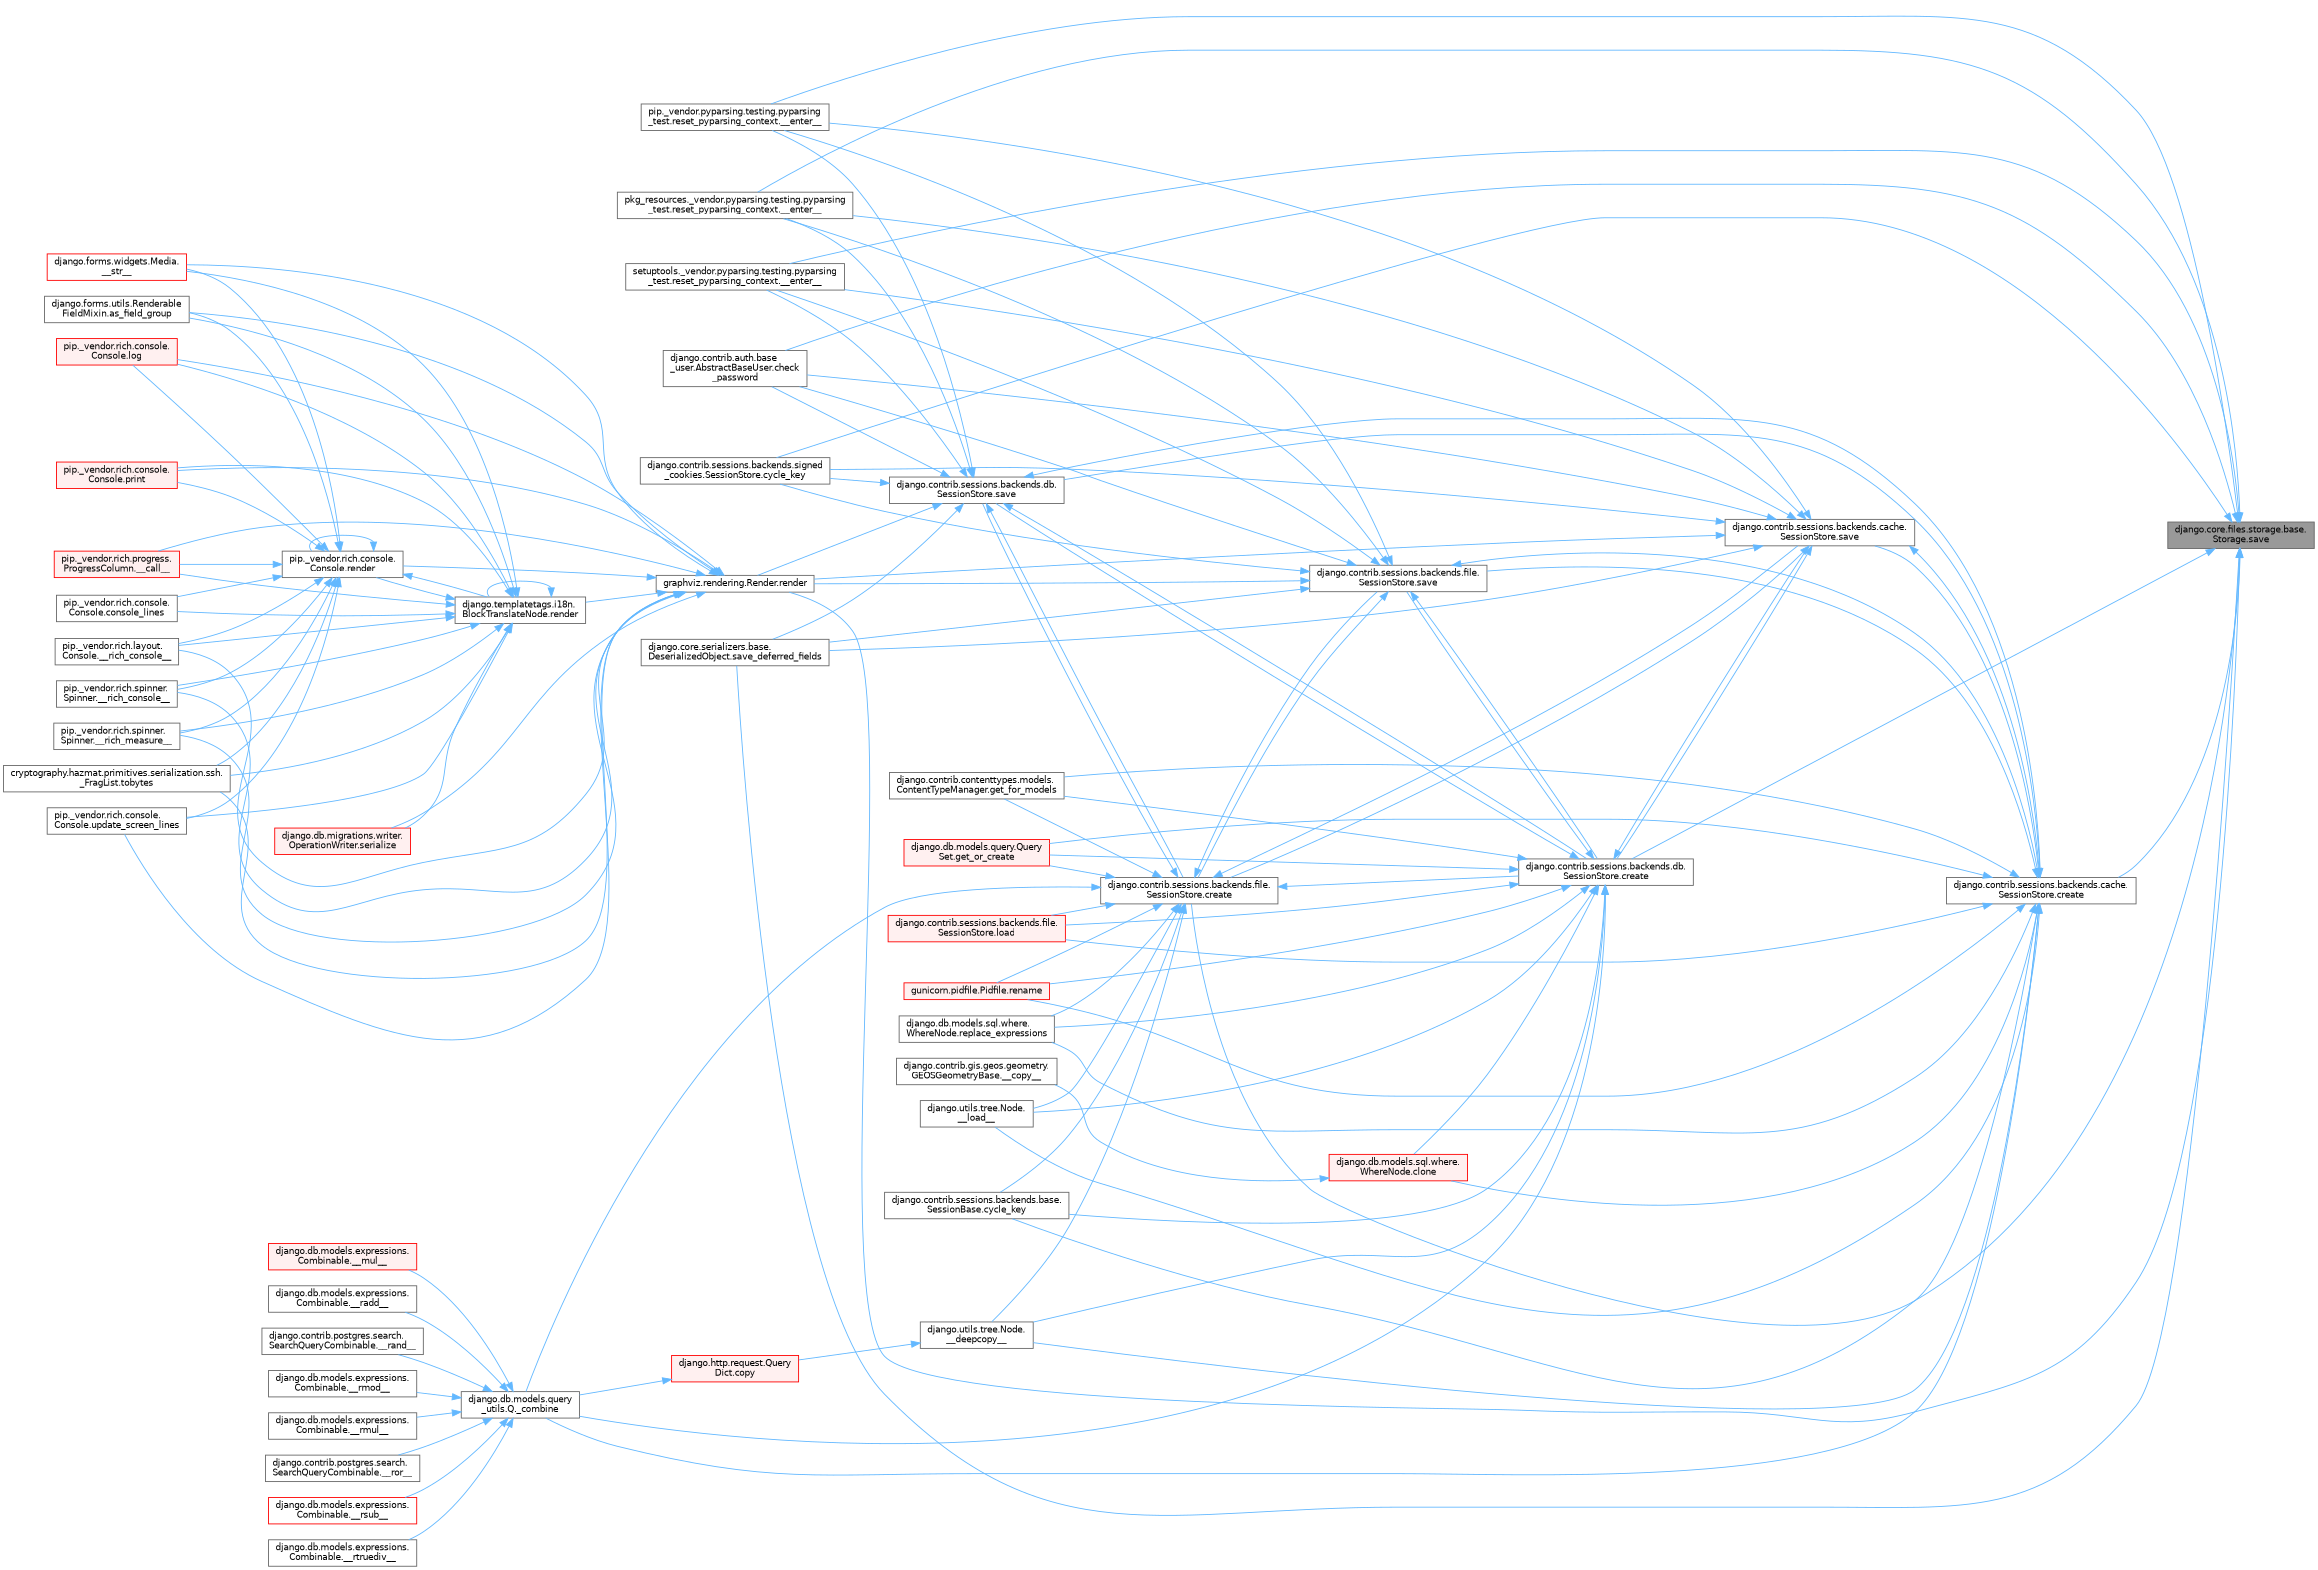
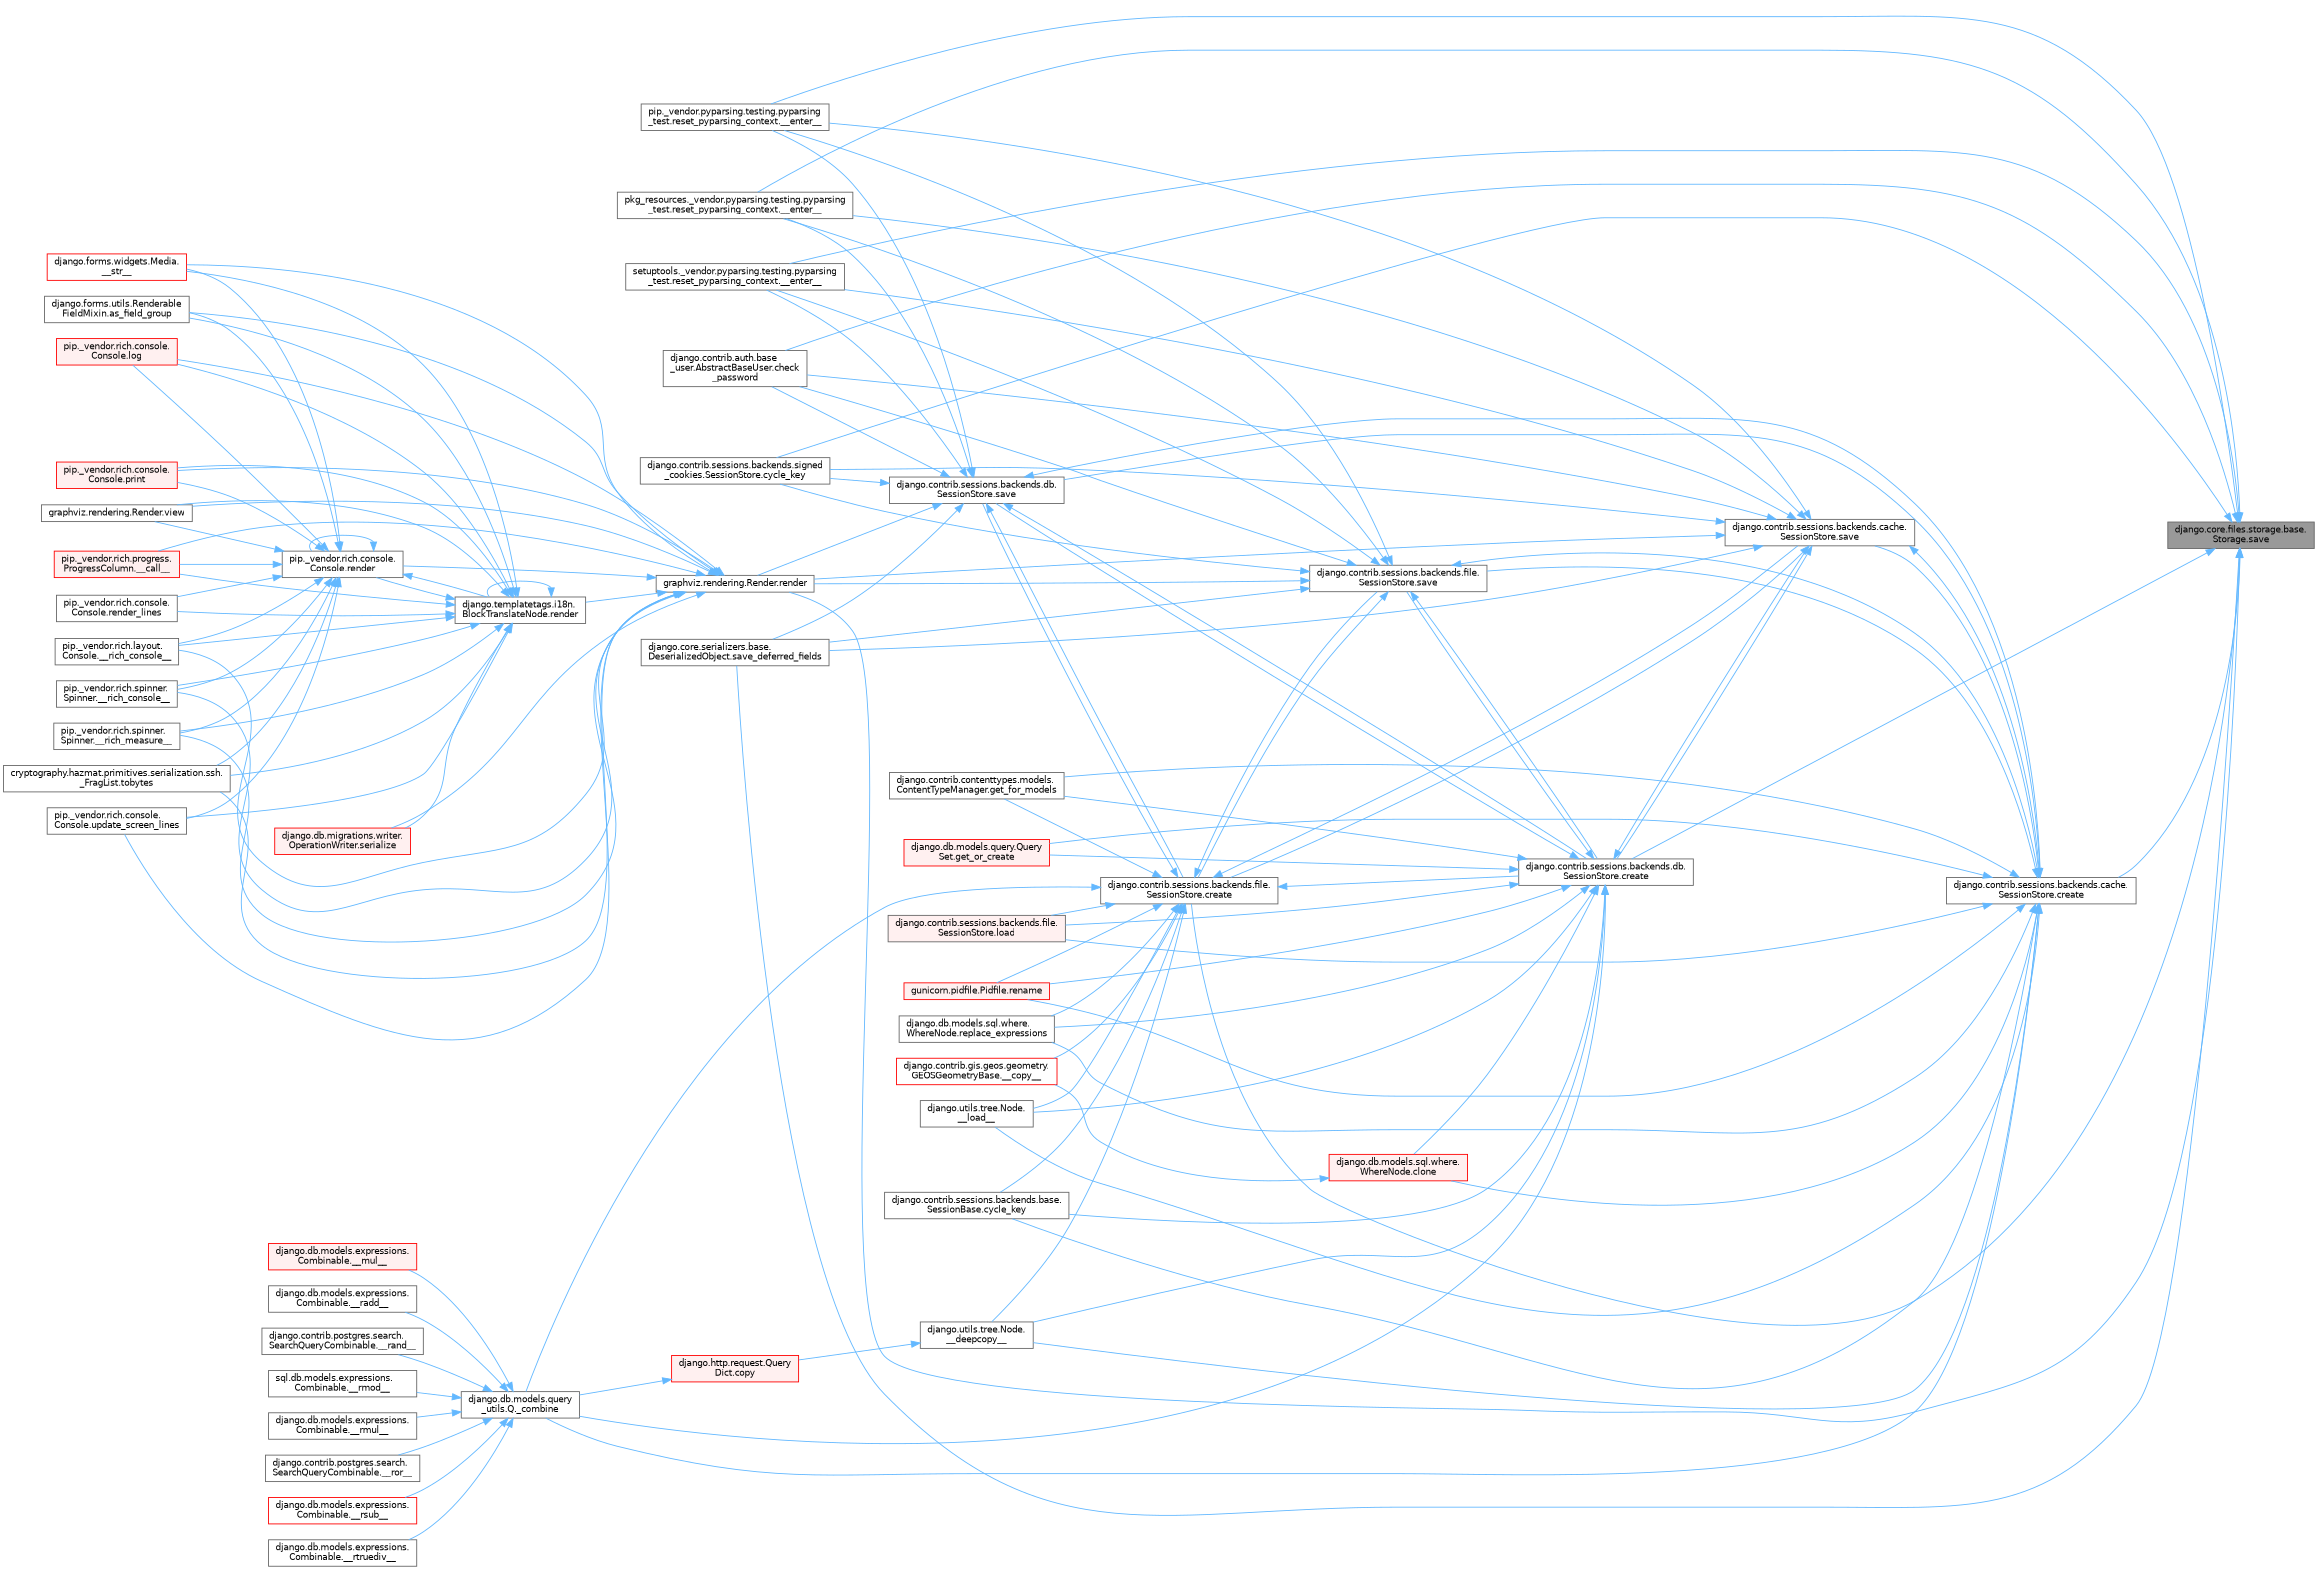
none -> (117, 513)
(117, 608) -> (117, 608)
(1078, 871) -> (1121, 1003)
(977, 929) -> (977, 929)
(977, 1071) -> (977, 1071)
(343, 1384) -> (343, 1384)
